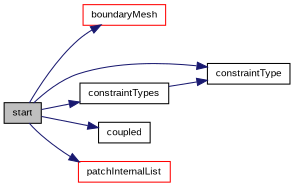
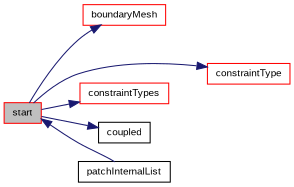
(249, 74) -> (249, 74)
(183, 84) -> none
(124, 93) -> (124, 93)
(23, 113) -> (23, 113)
(49, 141) -> (82, 145)
(124, 172) -> (124, 172)
